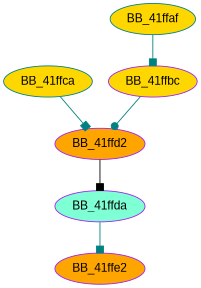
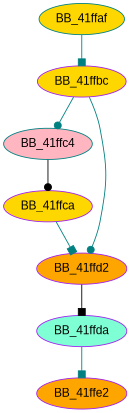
(48, 81) -> (48, 206)
none -> (48, 144)
